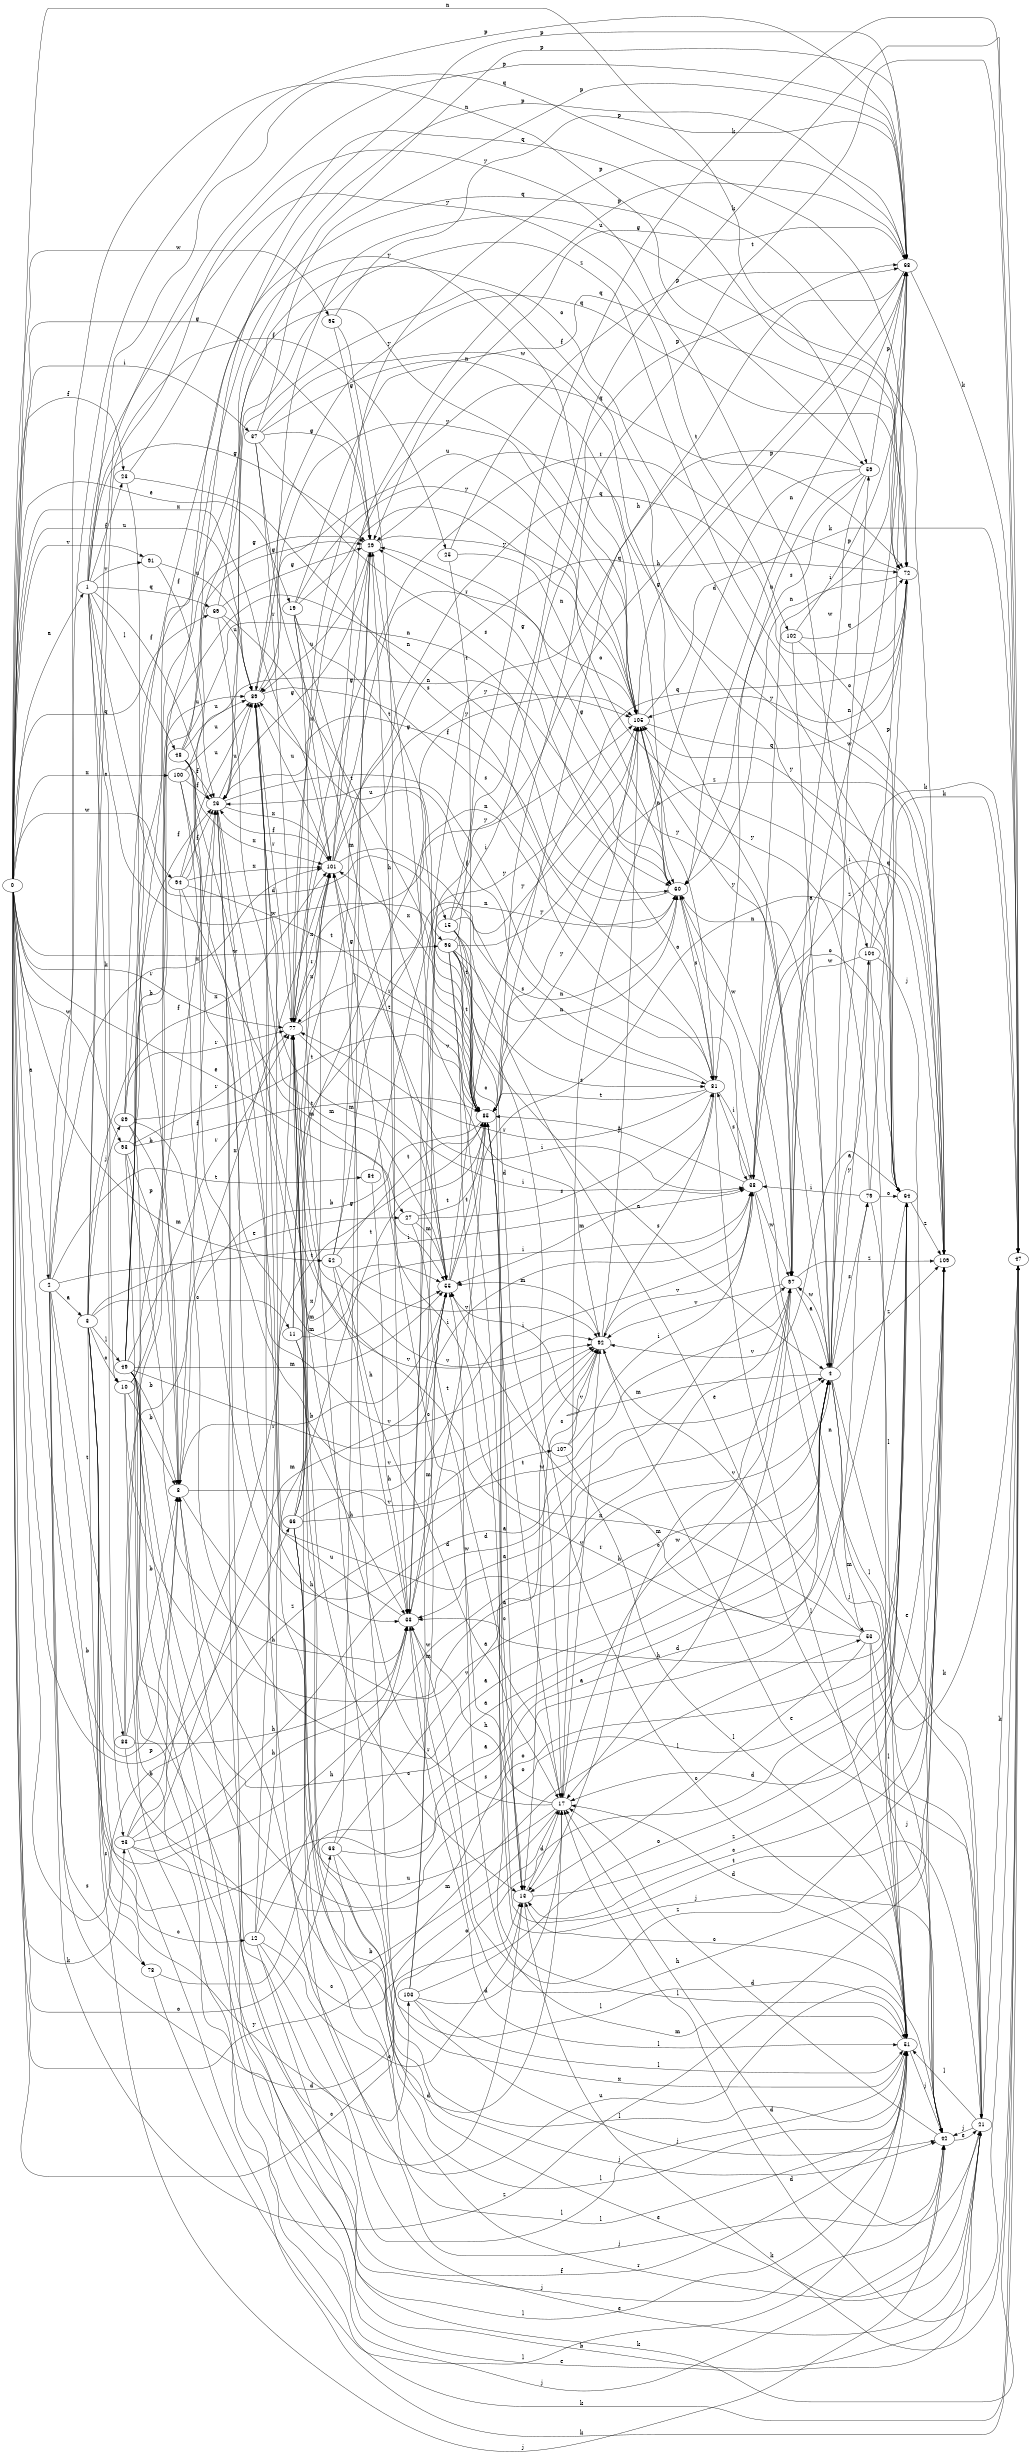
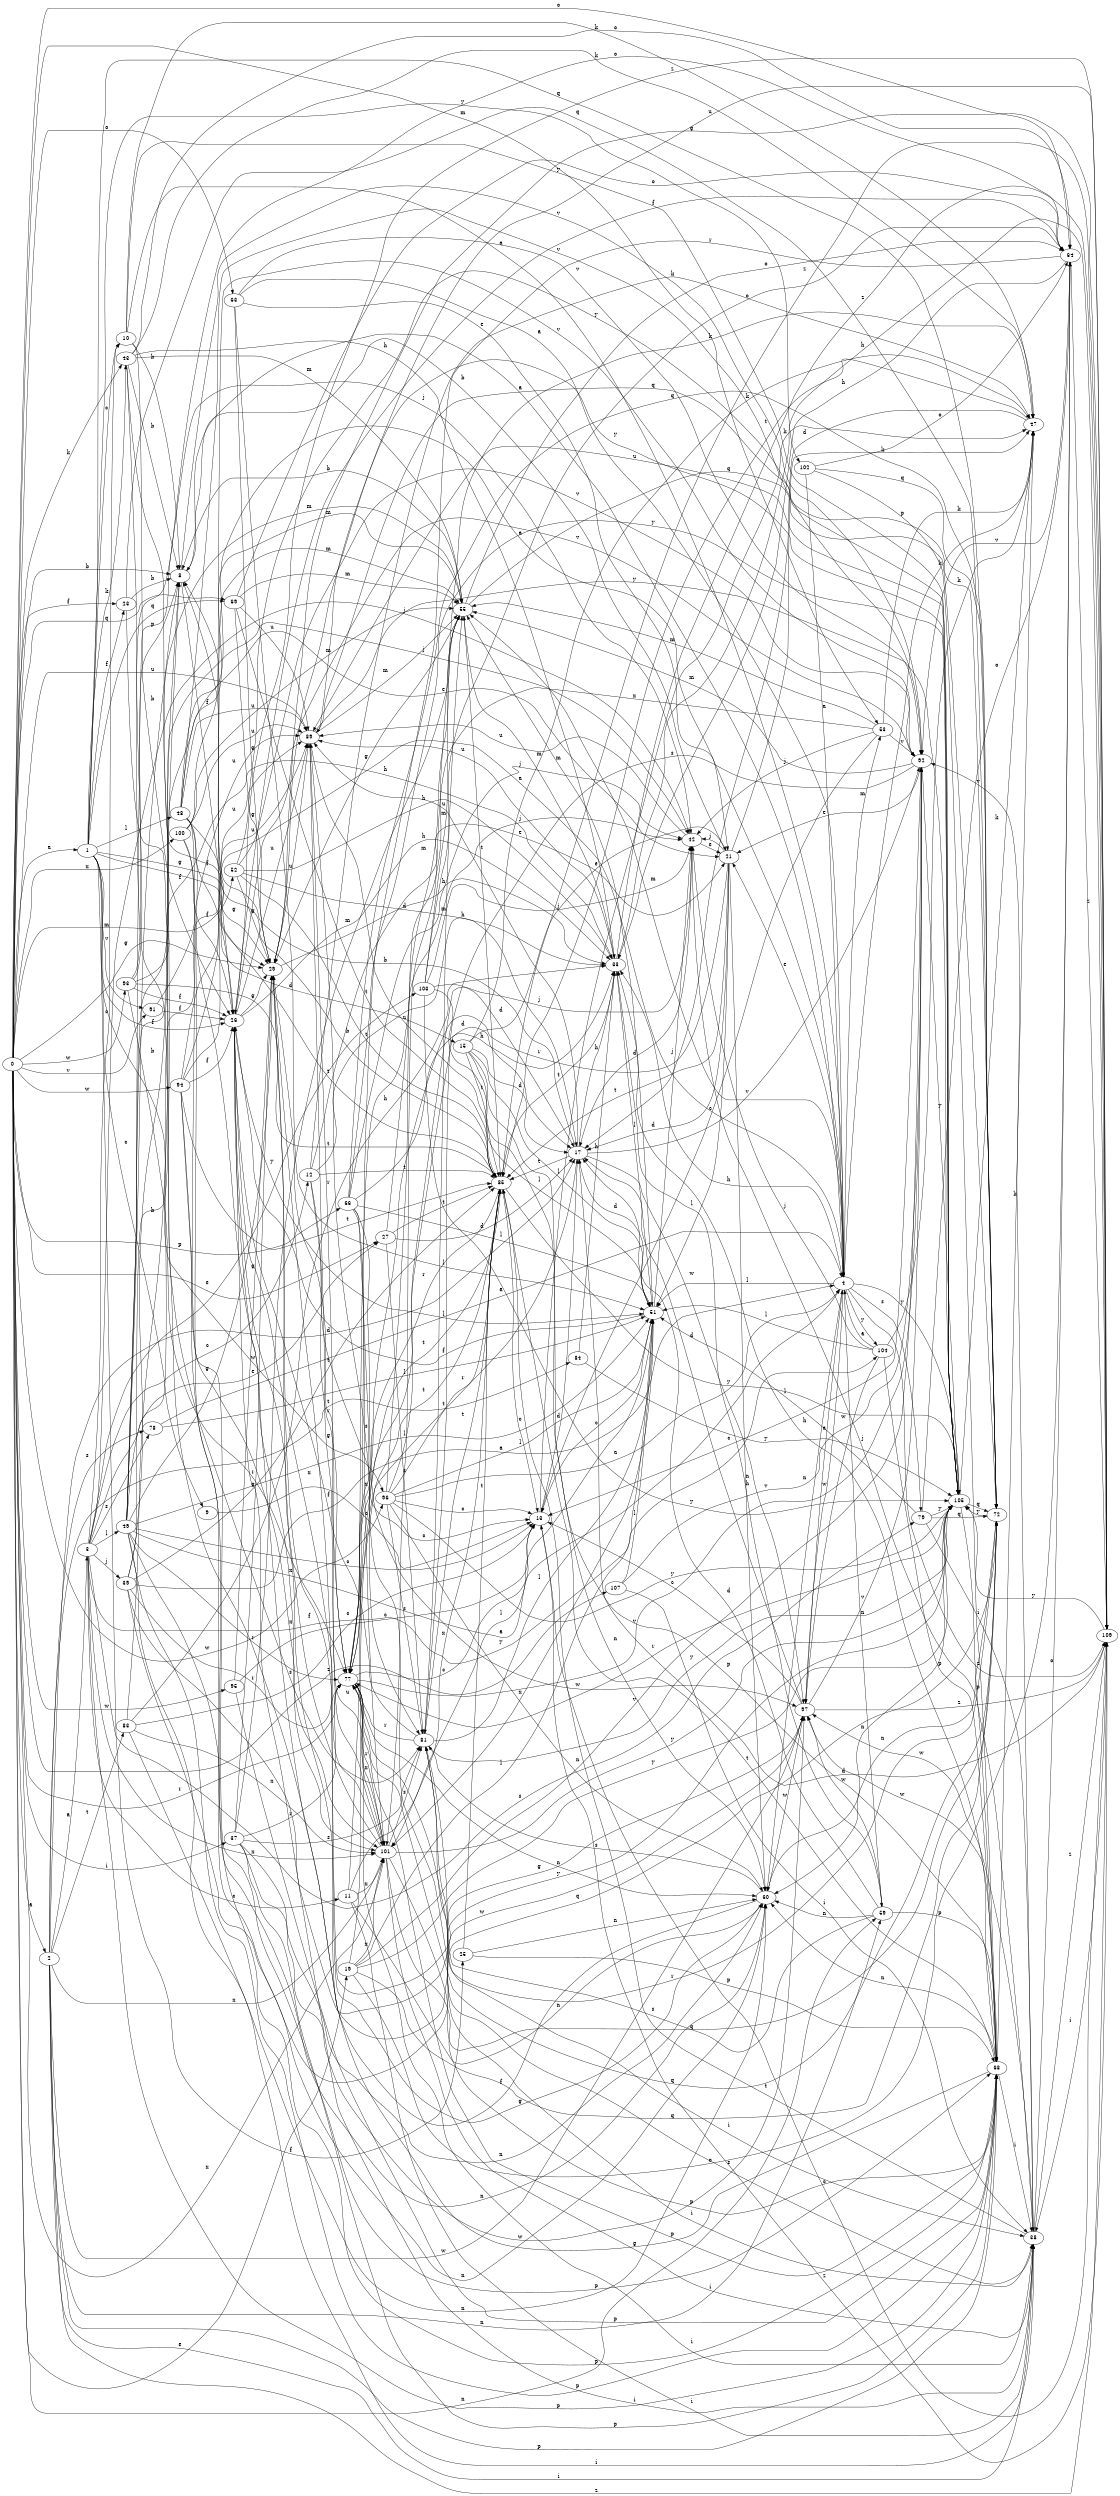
(322, 672) -> (256, 999)
none -> (207, 1513)
